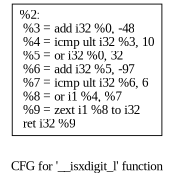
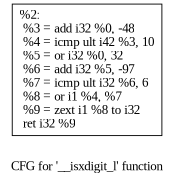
(87, 42) -> (87, 42)
